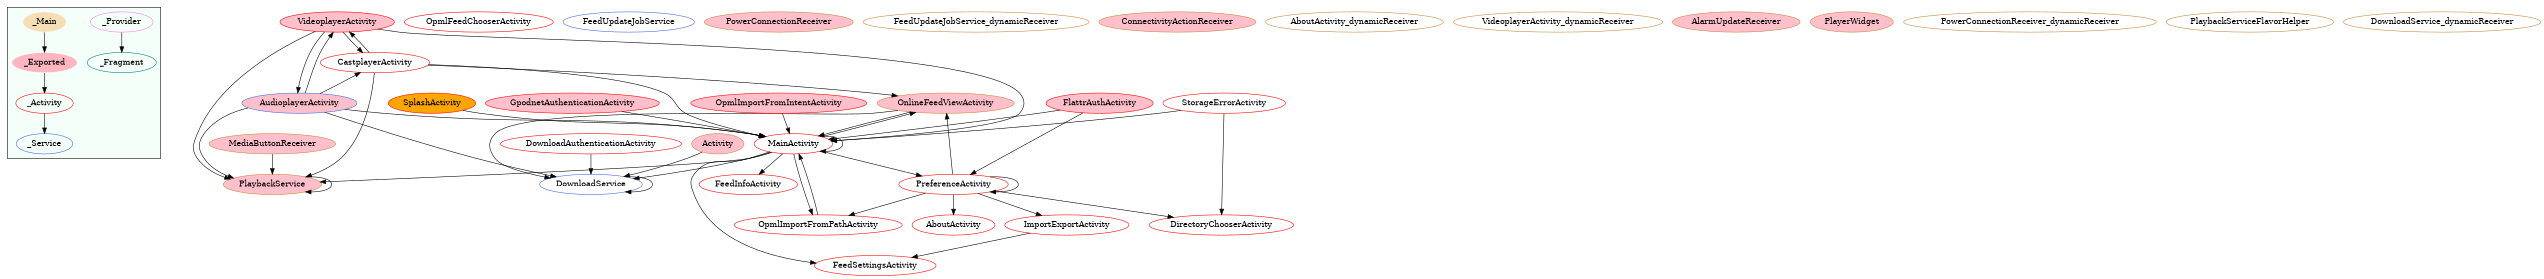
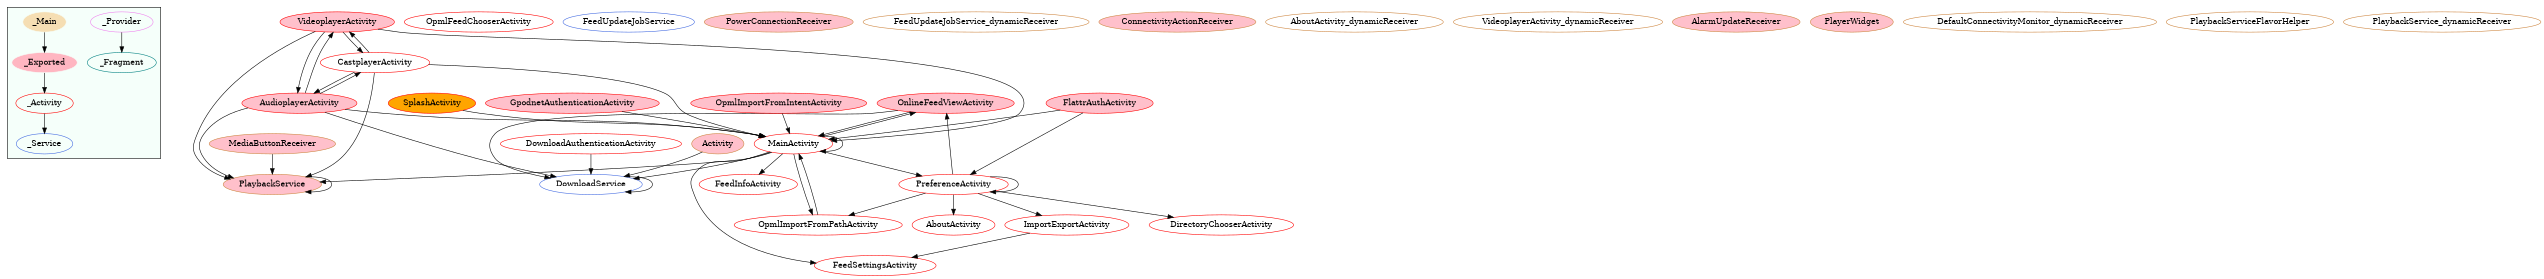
(2030, 22) -> (2030, 22)
(2442, 22) -> (2442, 22)
(660, 77) -> (337, 81)
(299, 103) -> (299, 103)
(946, 103) -> (946, 103)
(1224, 103) -> none
